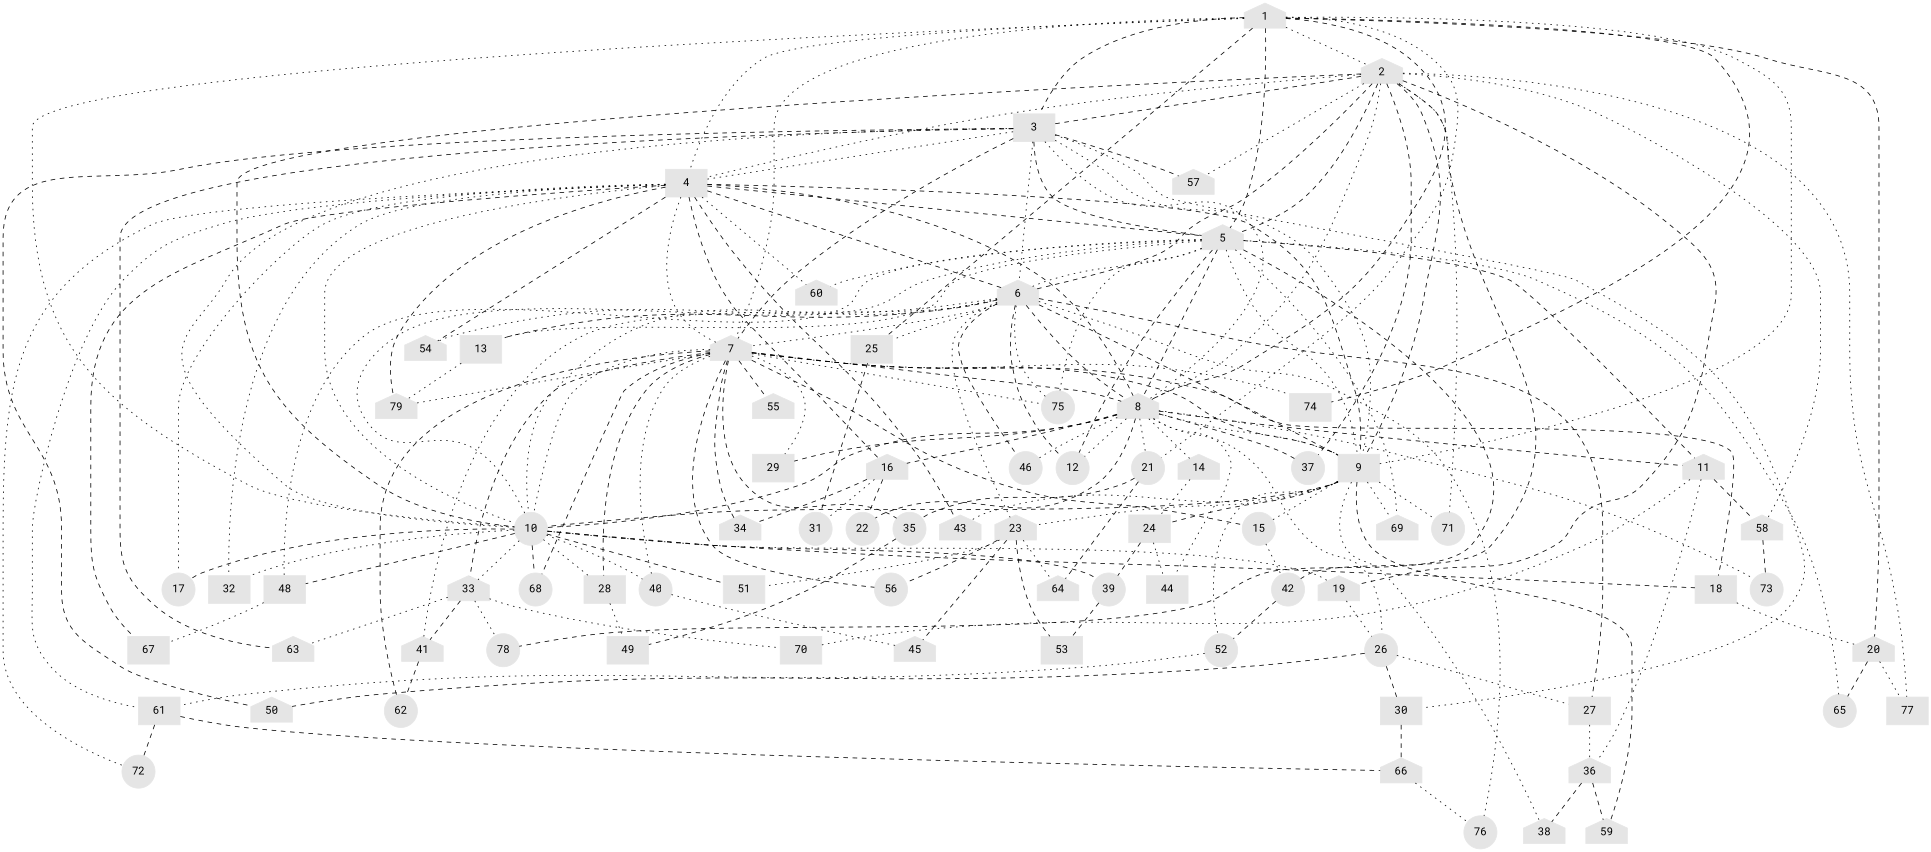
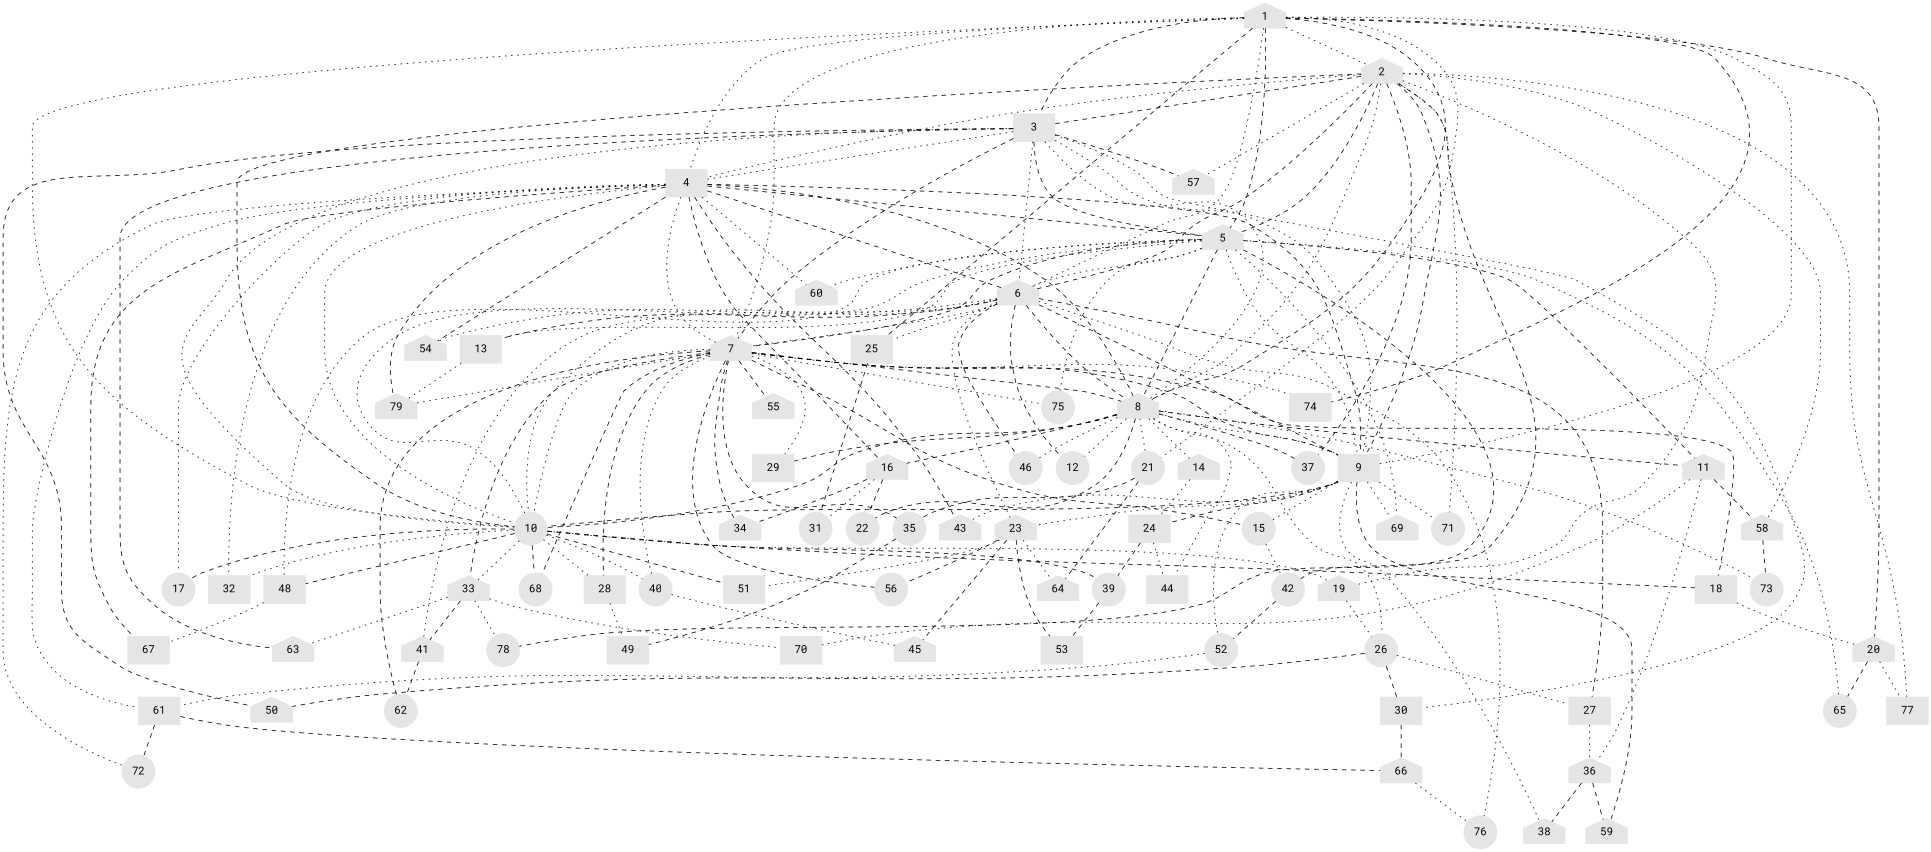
(1138, 346) -> (976, 291)
(1018, 355) -> (1222, 196)
(1705, 358) -> (1705, 358)
